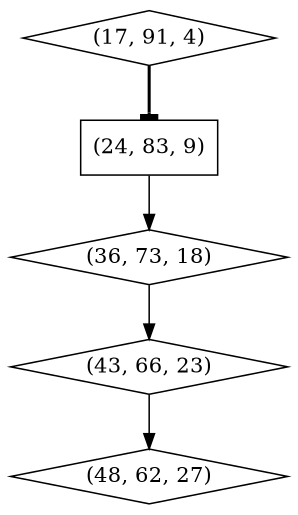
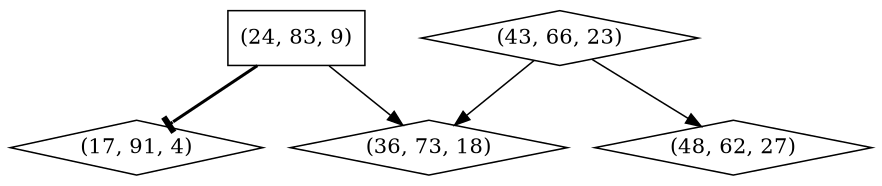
(149, 89) -> (215, 94)
(149, 305) -> (500, 88)
